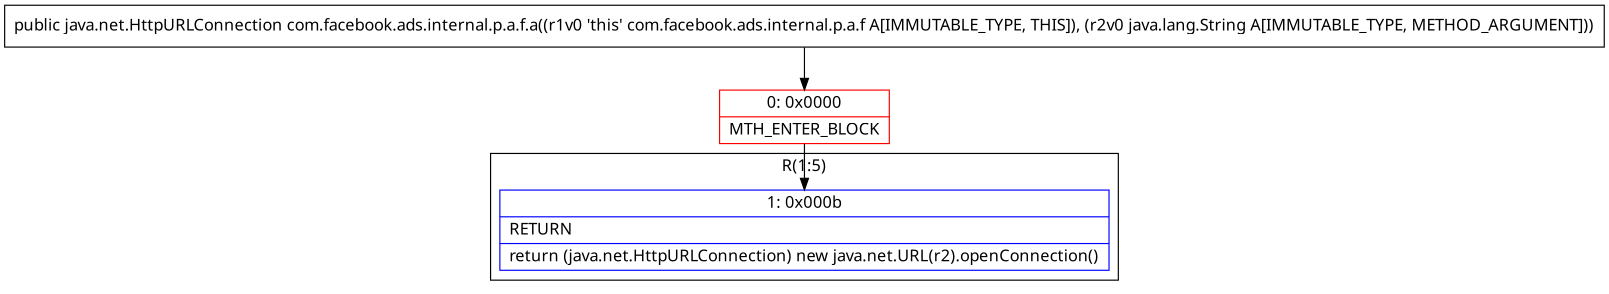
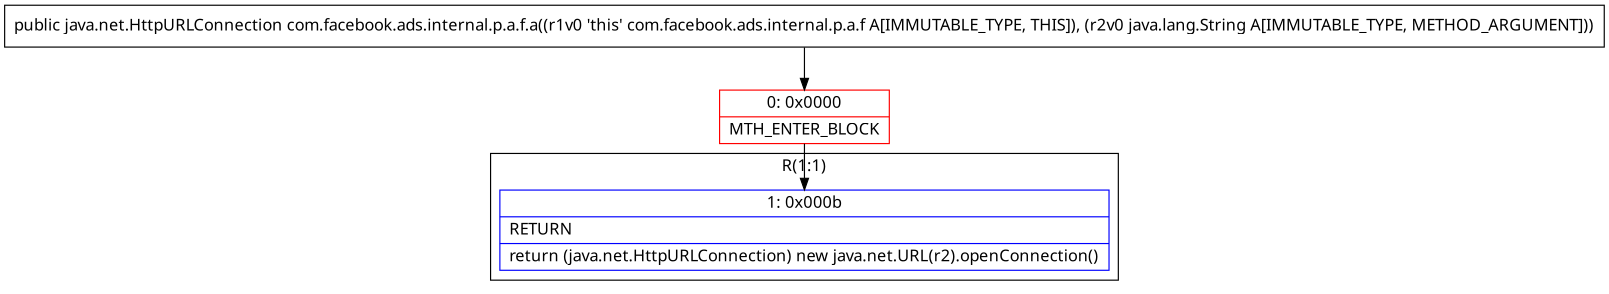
(804, 167) -> (804, 167)
